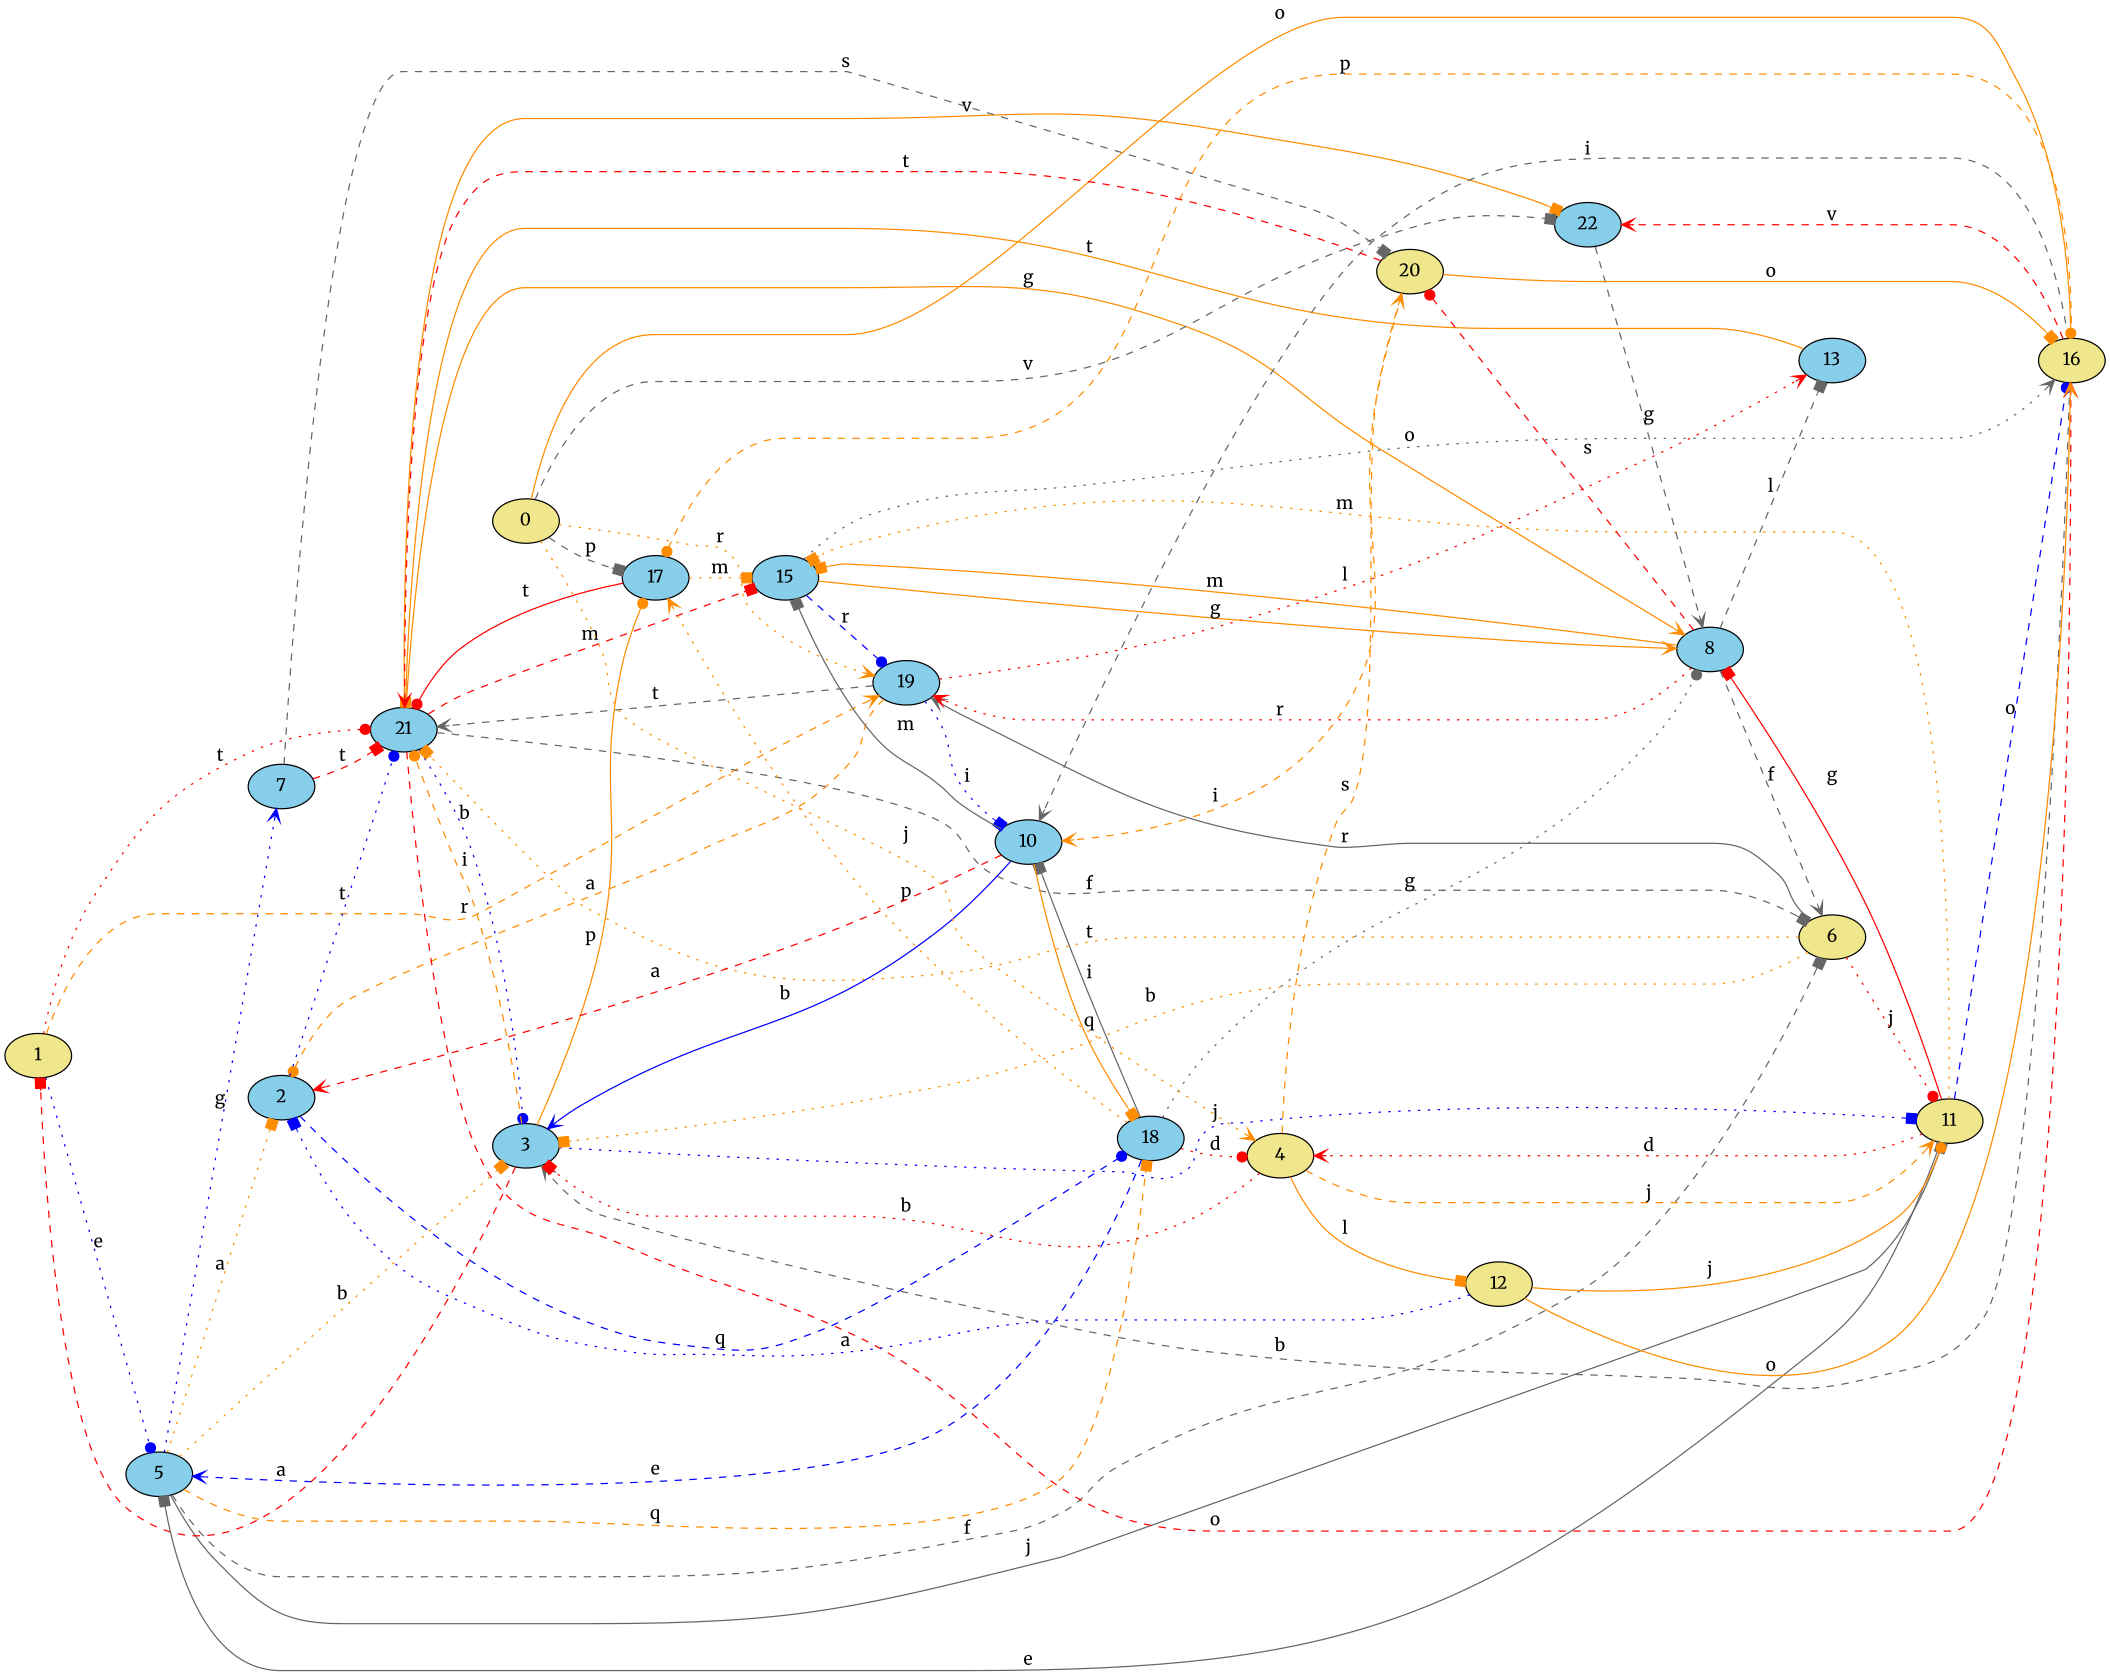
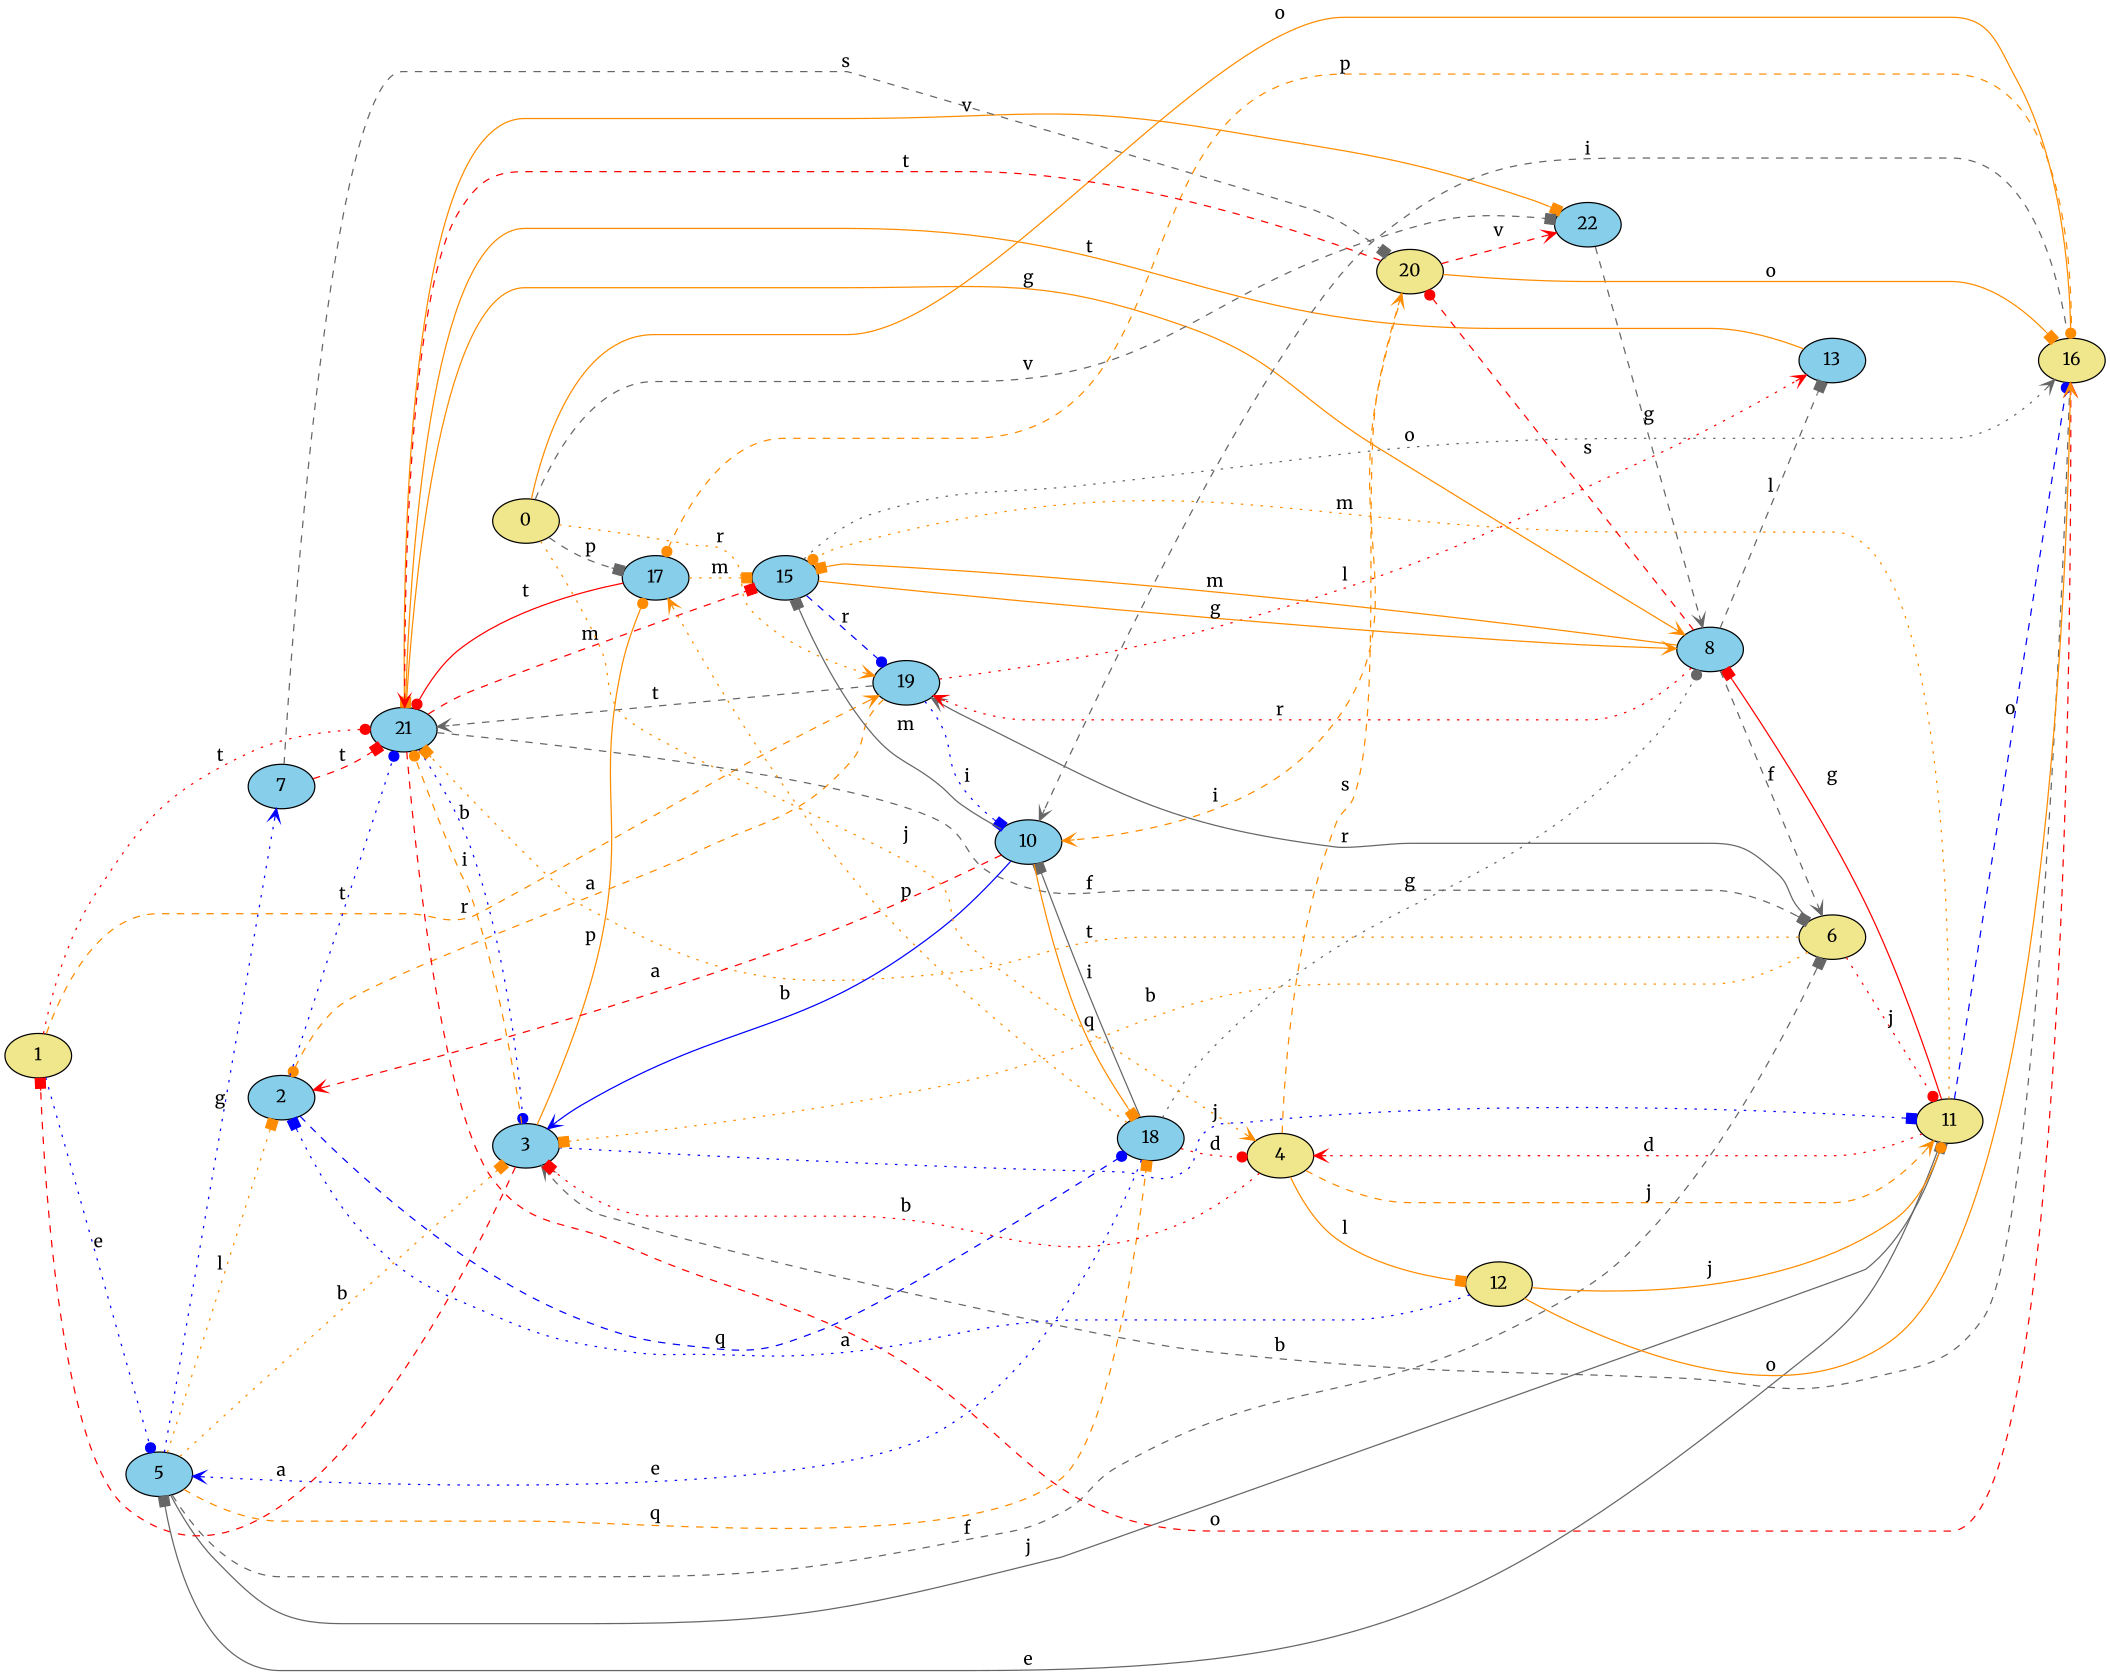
(1877, 225) -> (1493, 250)
(1664, 532) -> (1664, 532)
(220, 1265) -> (220, 1265)
(747, 1474) -> (747, 1474)
